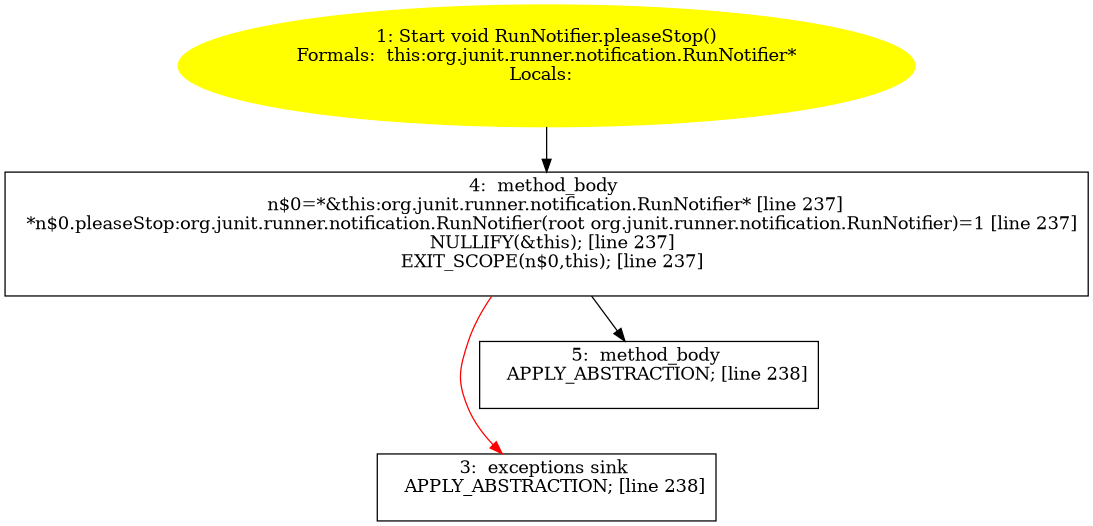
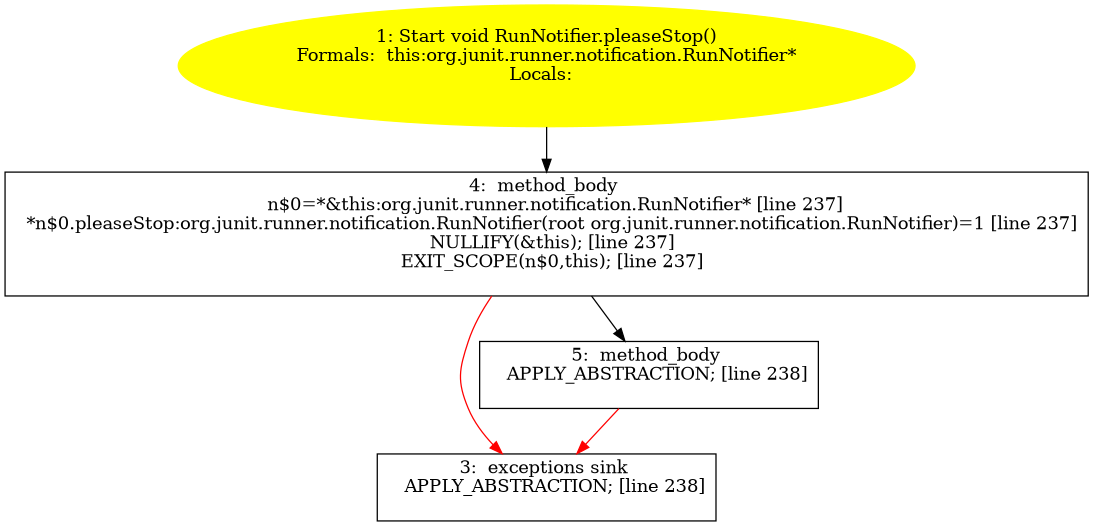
none -> (602, 426)
